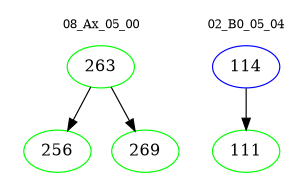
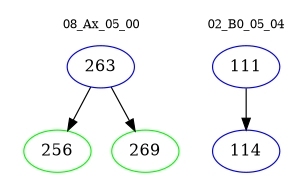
(101, 67) -> (101, 67)
(246, 103) -> (246, 103)
(246, 151) -> (246, 67)
